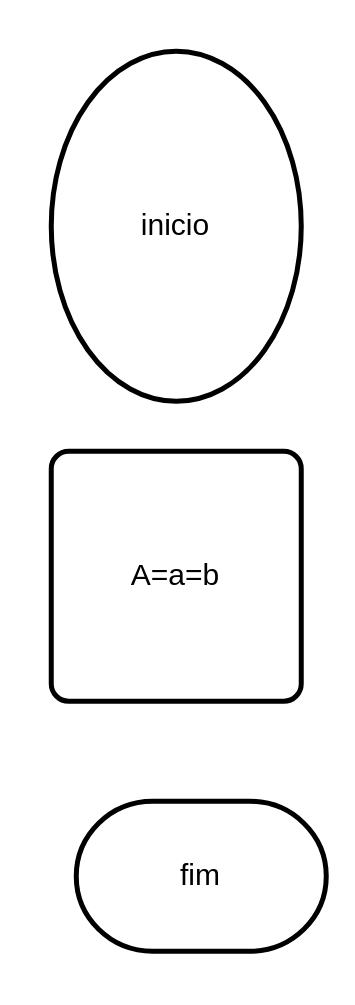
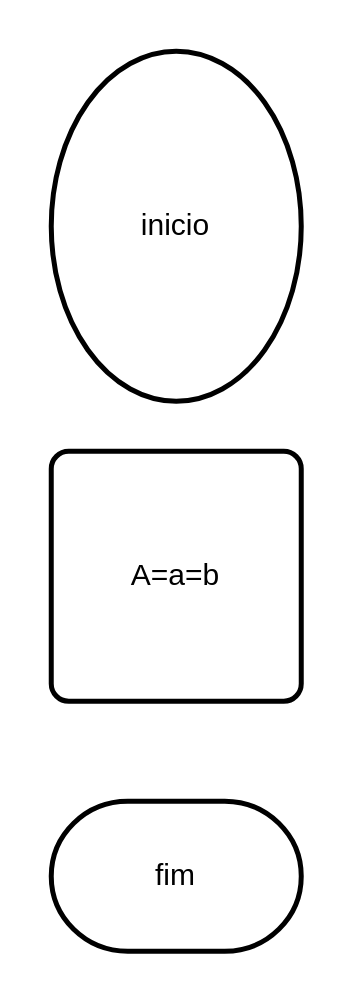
(201, 876) -> (176, 876)
